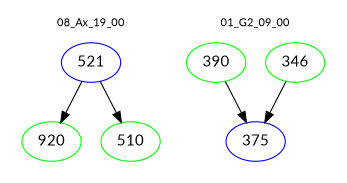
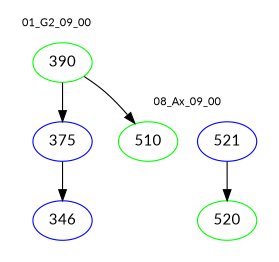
(91, 24) -> (188, 103)
(295, 63) -> (63, 221)
(108, 97) -> (117, 103)
(278, 97) -> (63, 176)
(52, 142) -> (227, 221)
